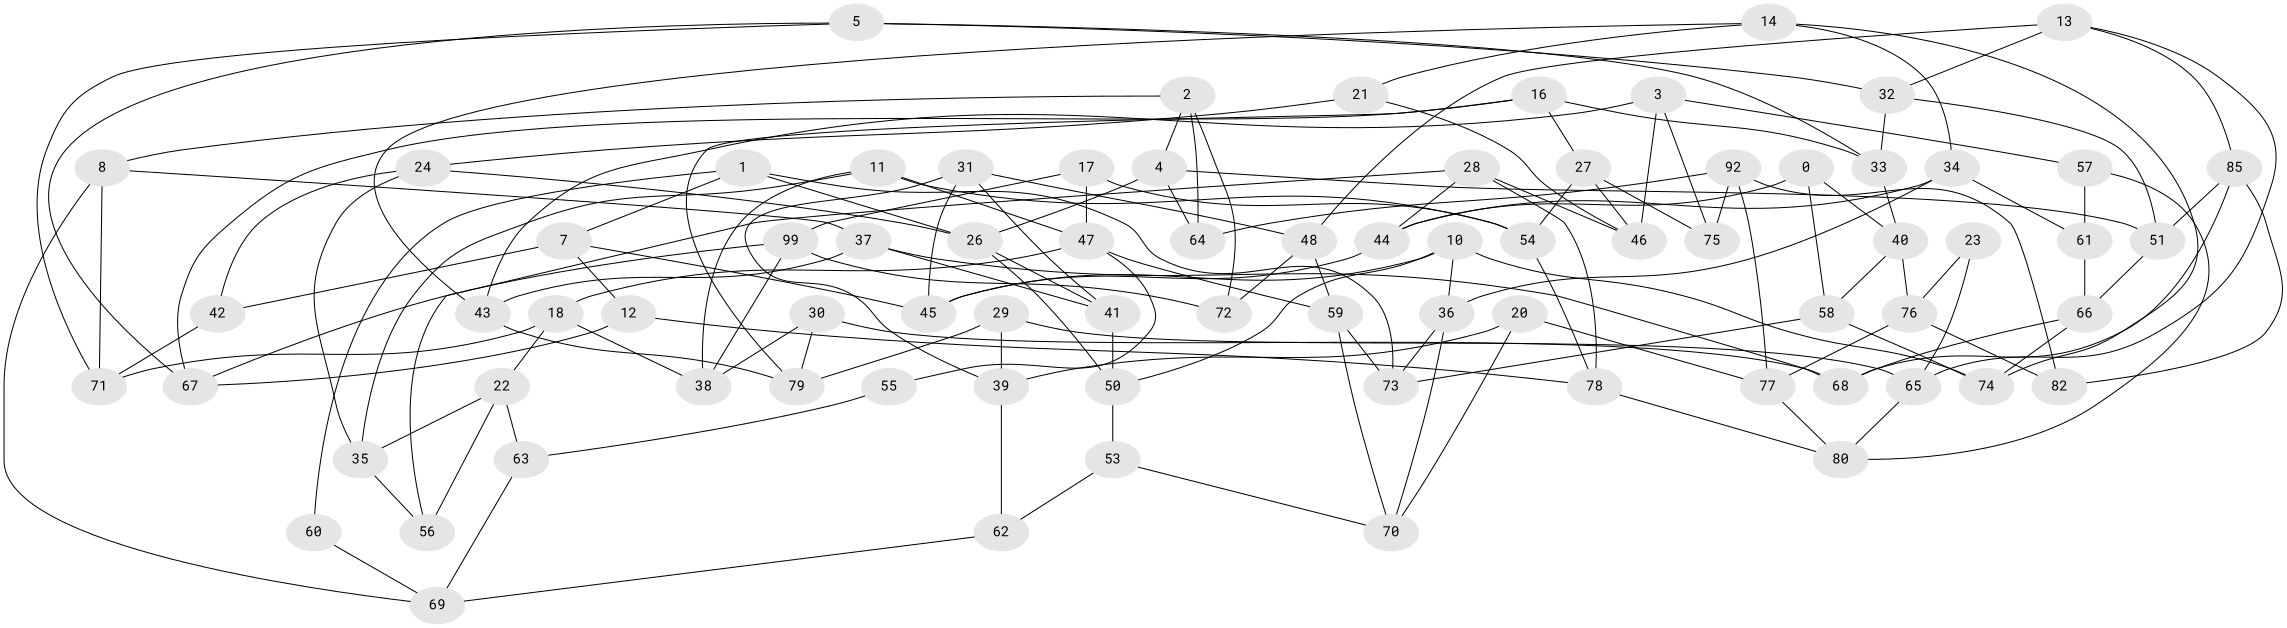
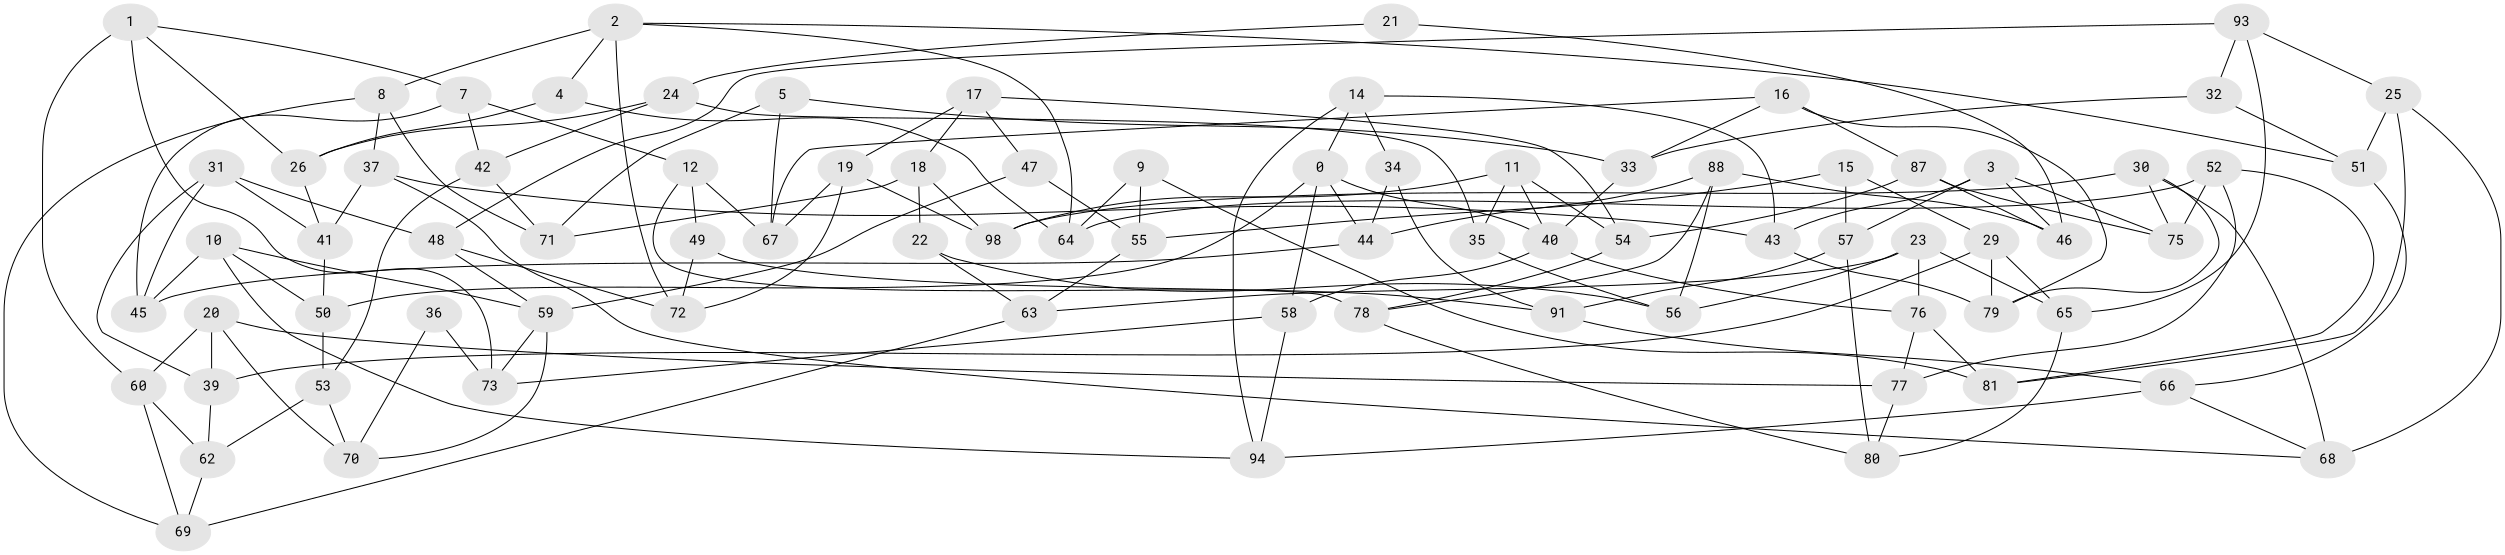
(2064, 22) -> (2242, 22)
(1374, 42) -> none
(1560, 45) -> (1335, 138)
none -> (1141, 168)
(1472, 168) -> (1716, 168)
(1584, 168) -> (1919, 168)
(1733, 168) -> (2214, 168)
none -> (1846, 168)
(2235, 168) -> (2394, 95)
(1663, 192) -> (1492, 50)
none -> (2159, 204)
(1018, 217) -> (1531, 205)
none -> (698, 241)
(791, 241) -> (845, 168)
(2085, 241) -> (1558, 314)
none -> (380, 261)
(1707, 269) -> none
(818, 270) -> (946, 132)
(1451, 275) -> (387, 279)
none -> (1800, 285)
none -> (1415, 290)
(1050, 309) -> (739, 288)
none -> (175, 350)
(704, 387) -> (993, 241)
(1987, 387) -> (1258, 460)
(2059, 387) -> (1991, 387)
none -> (173, 423)
(431, 423) -> none
